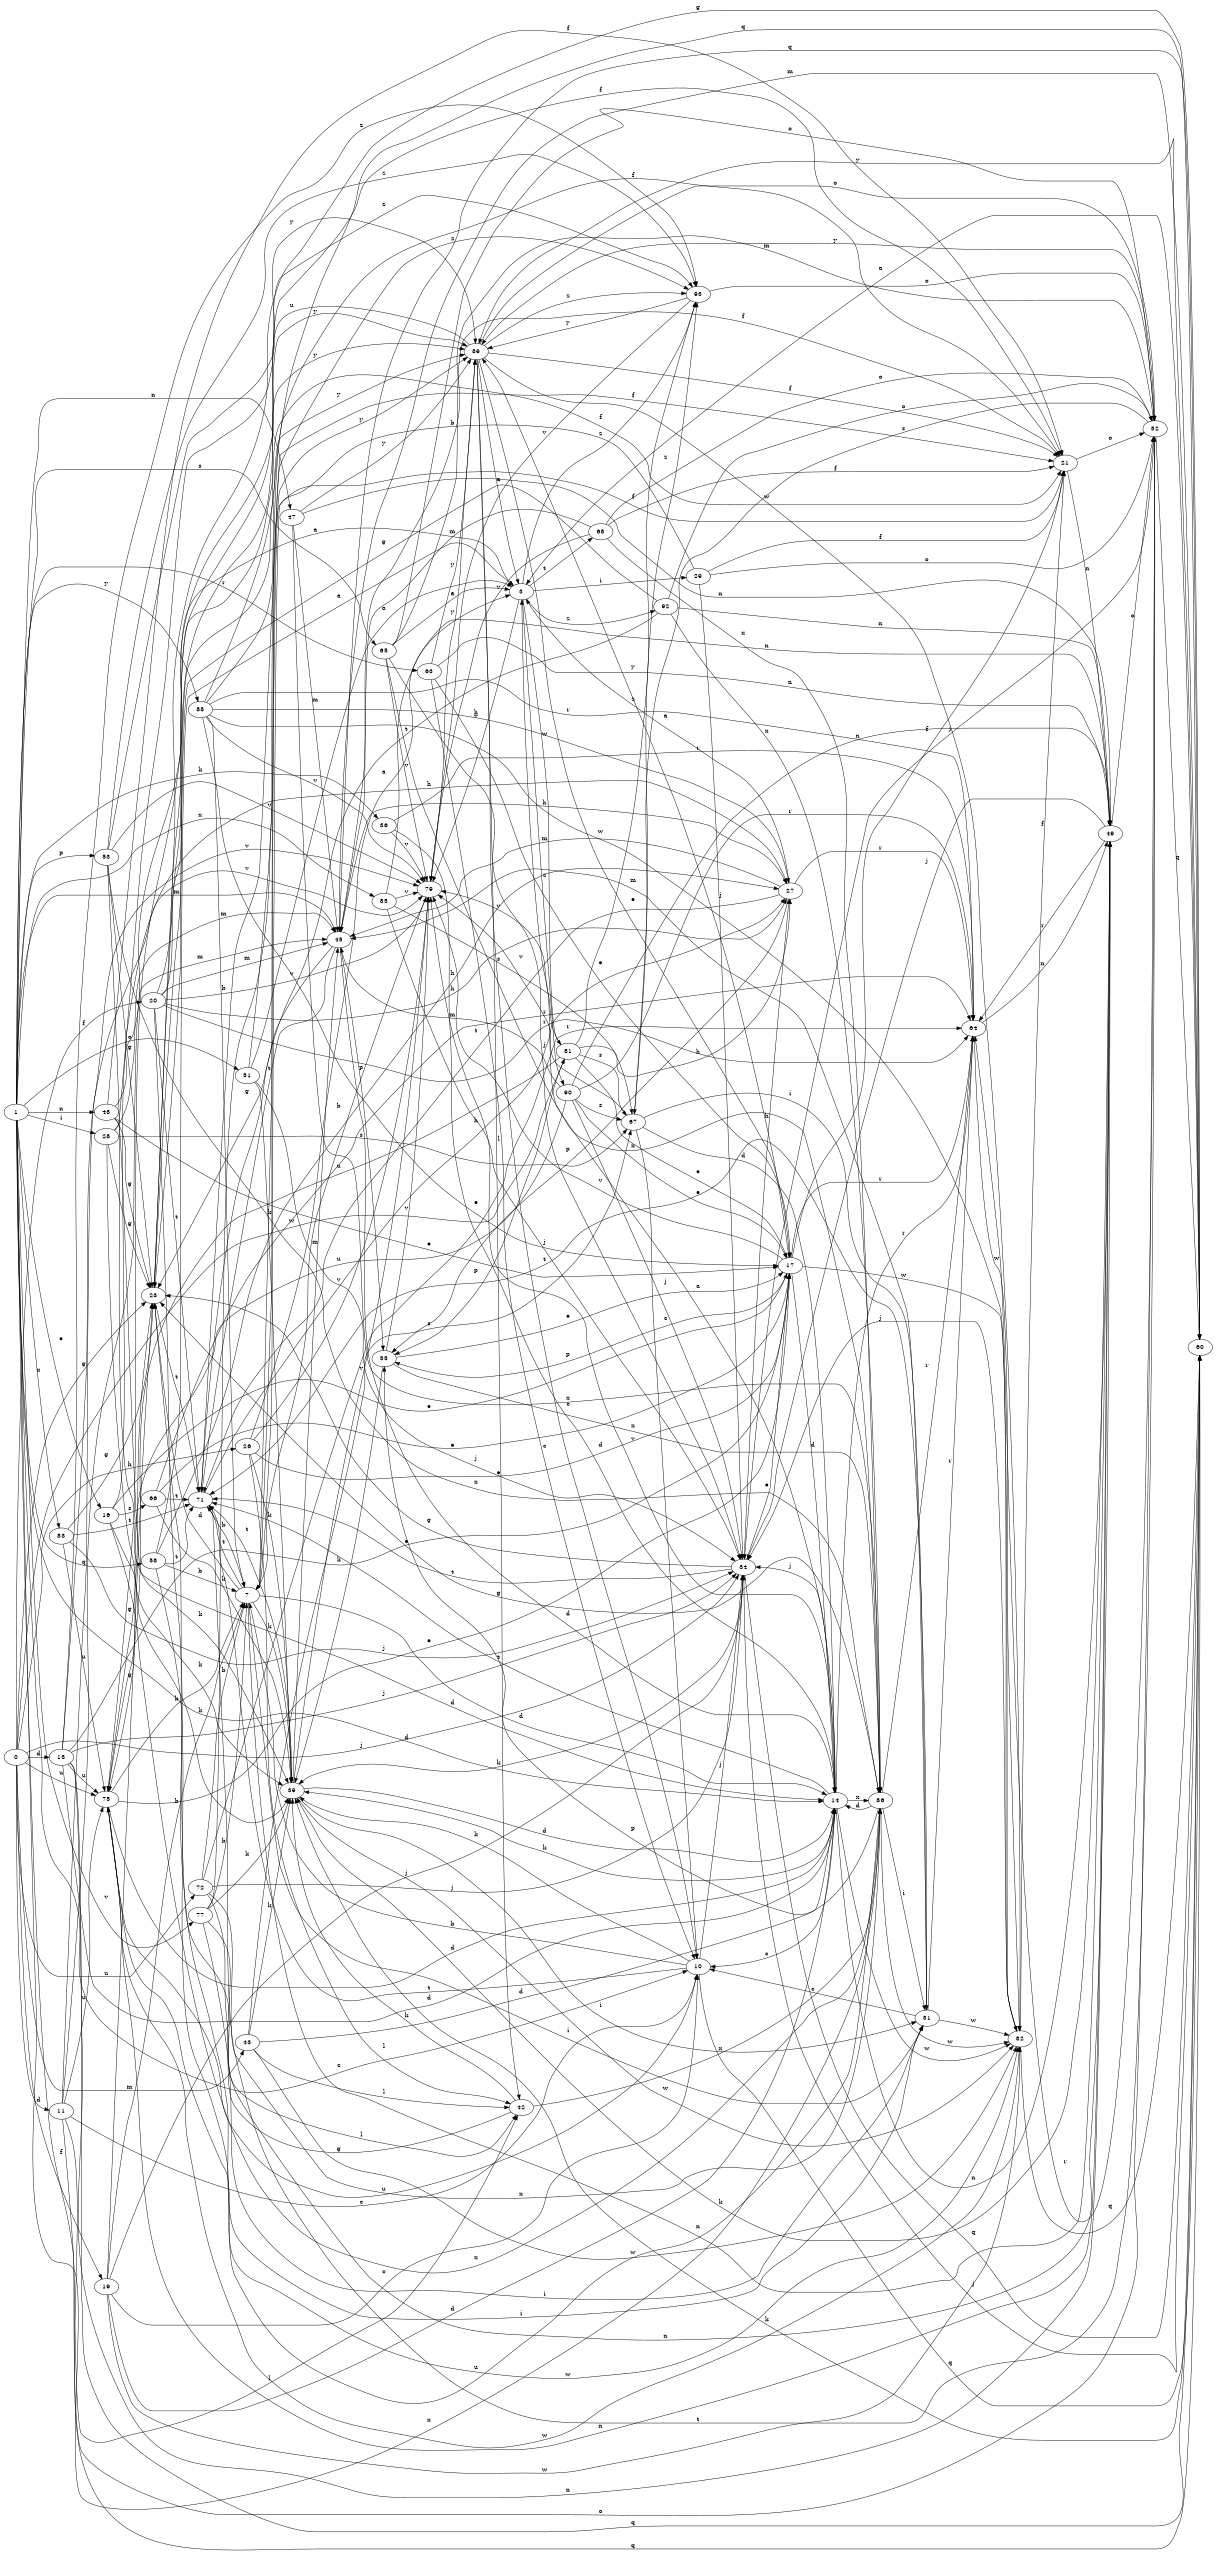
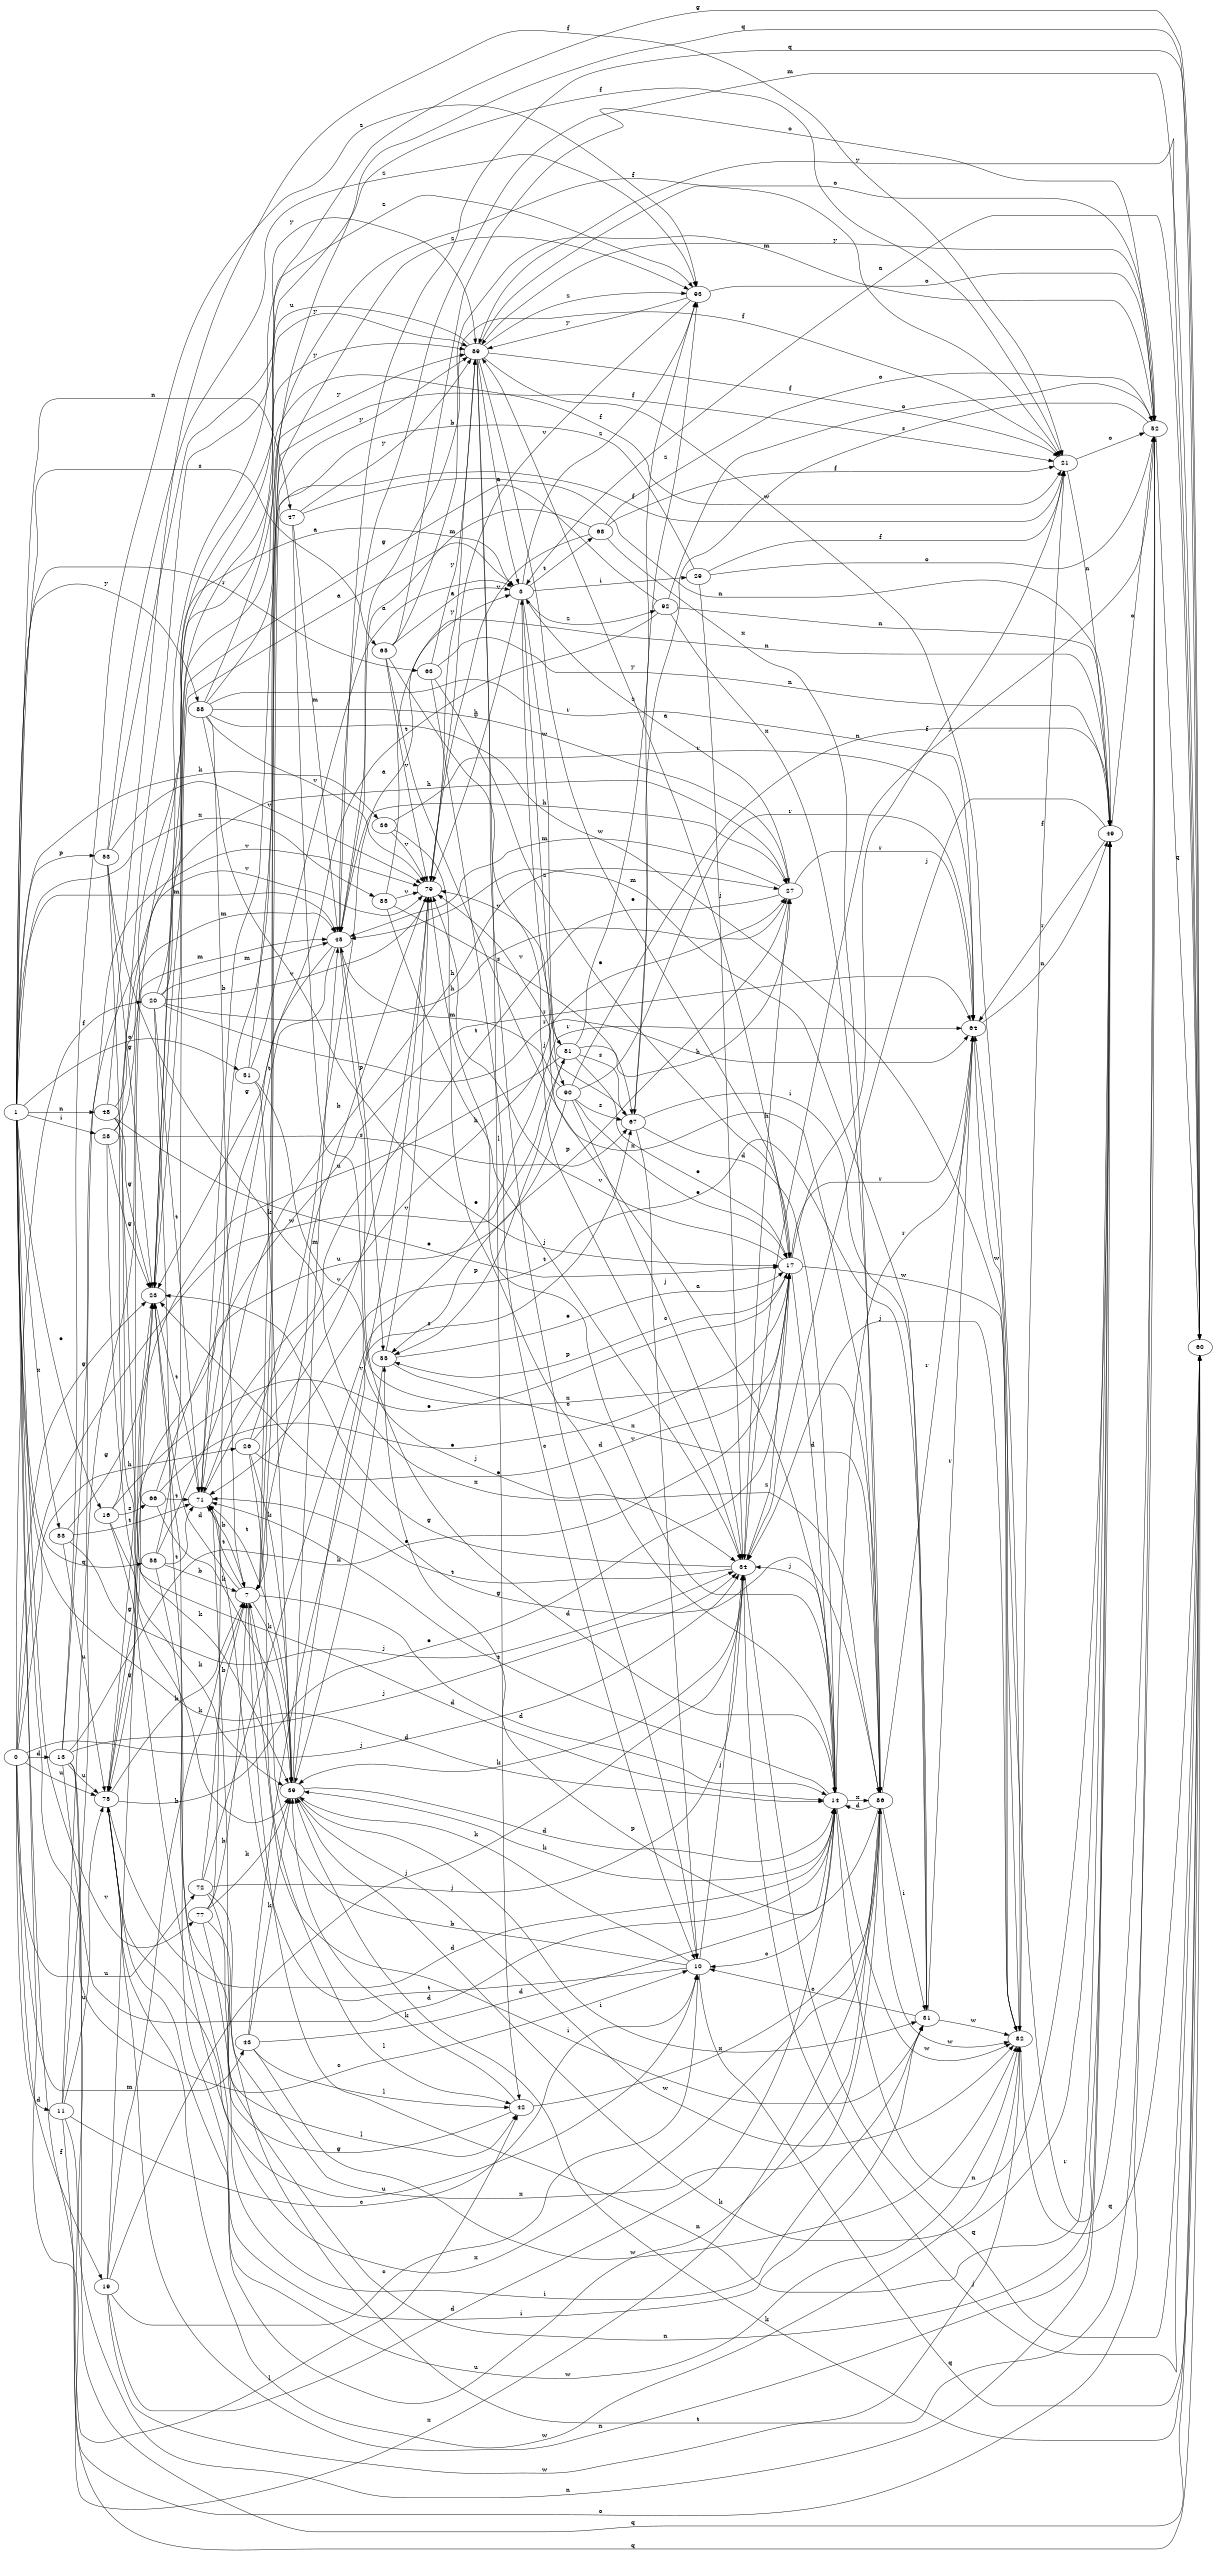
(767, 1485) -> (767, 1485)
